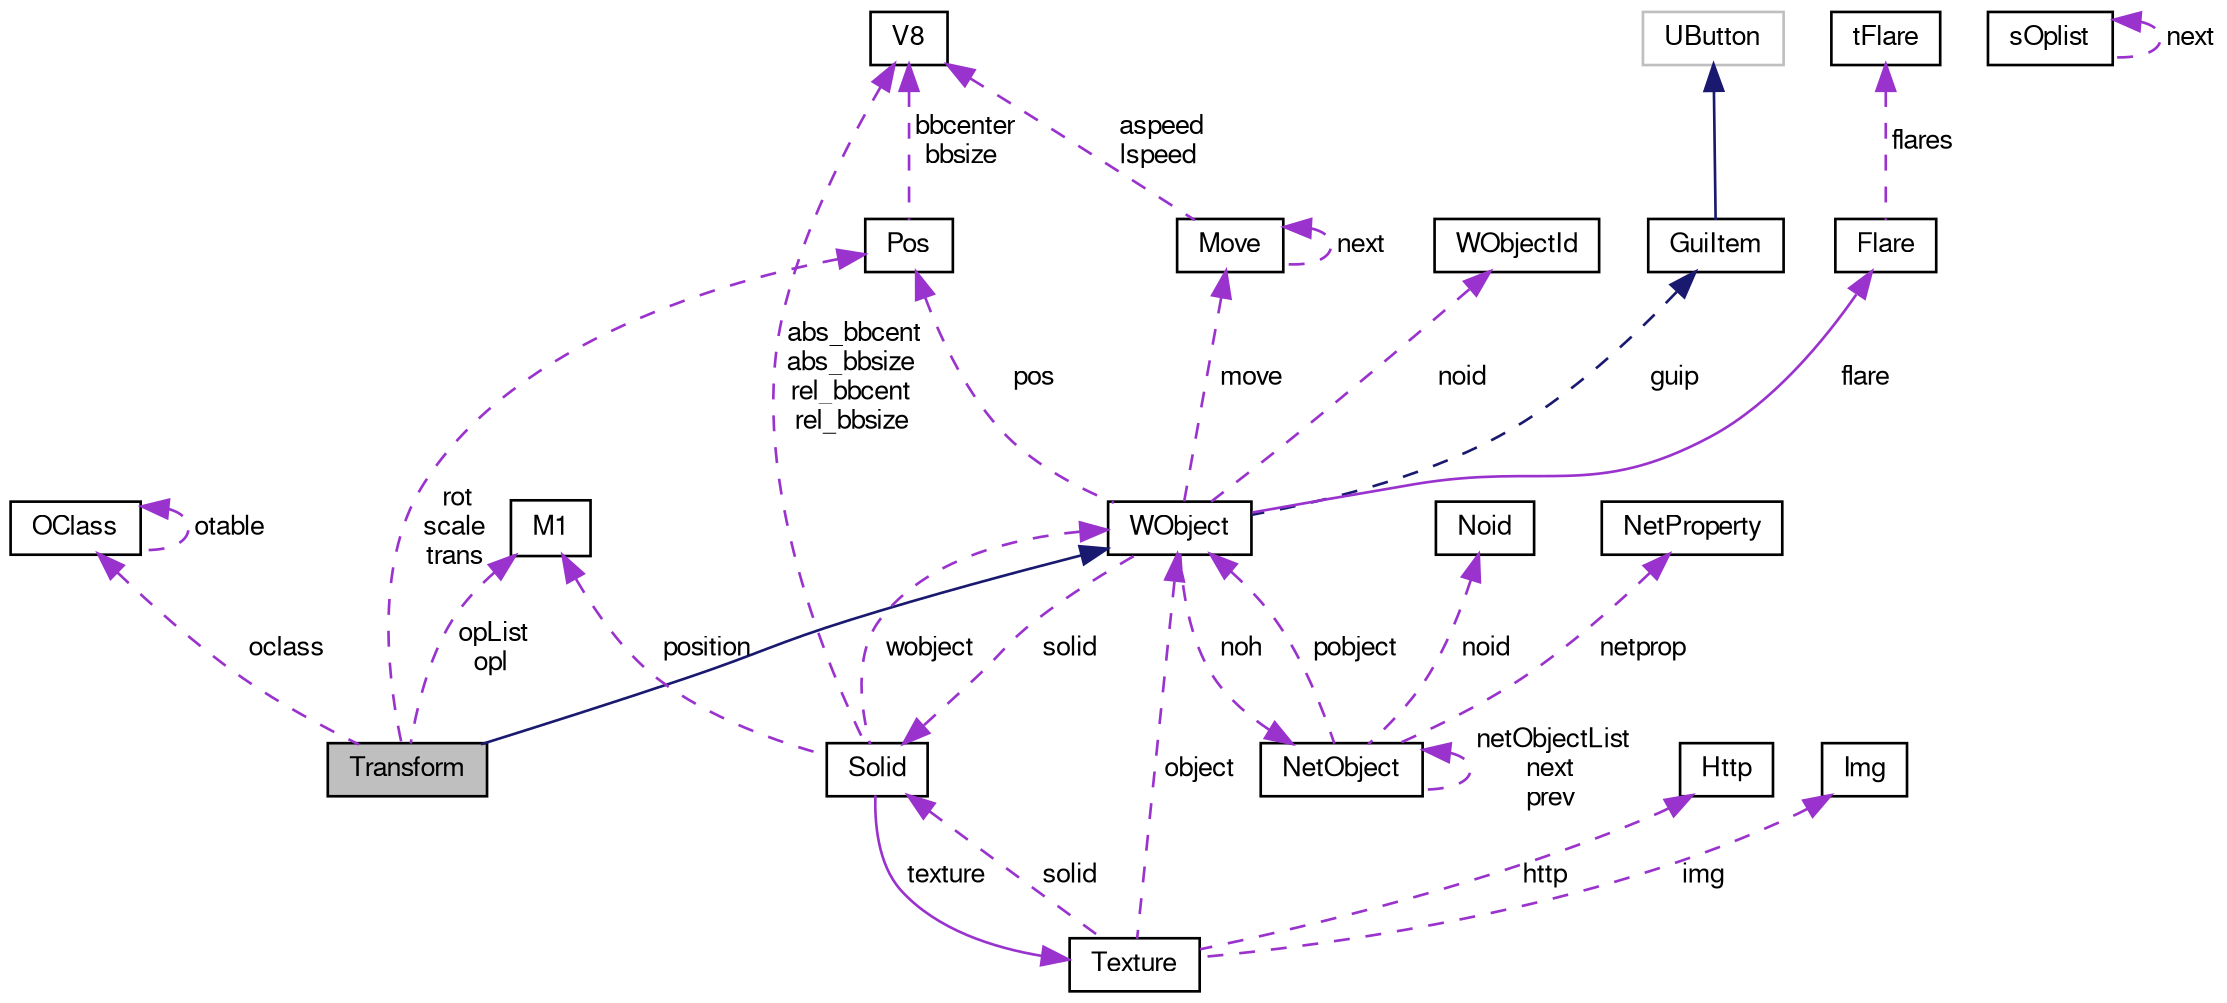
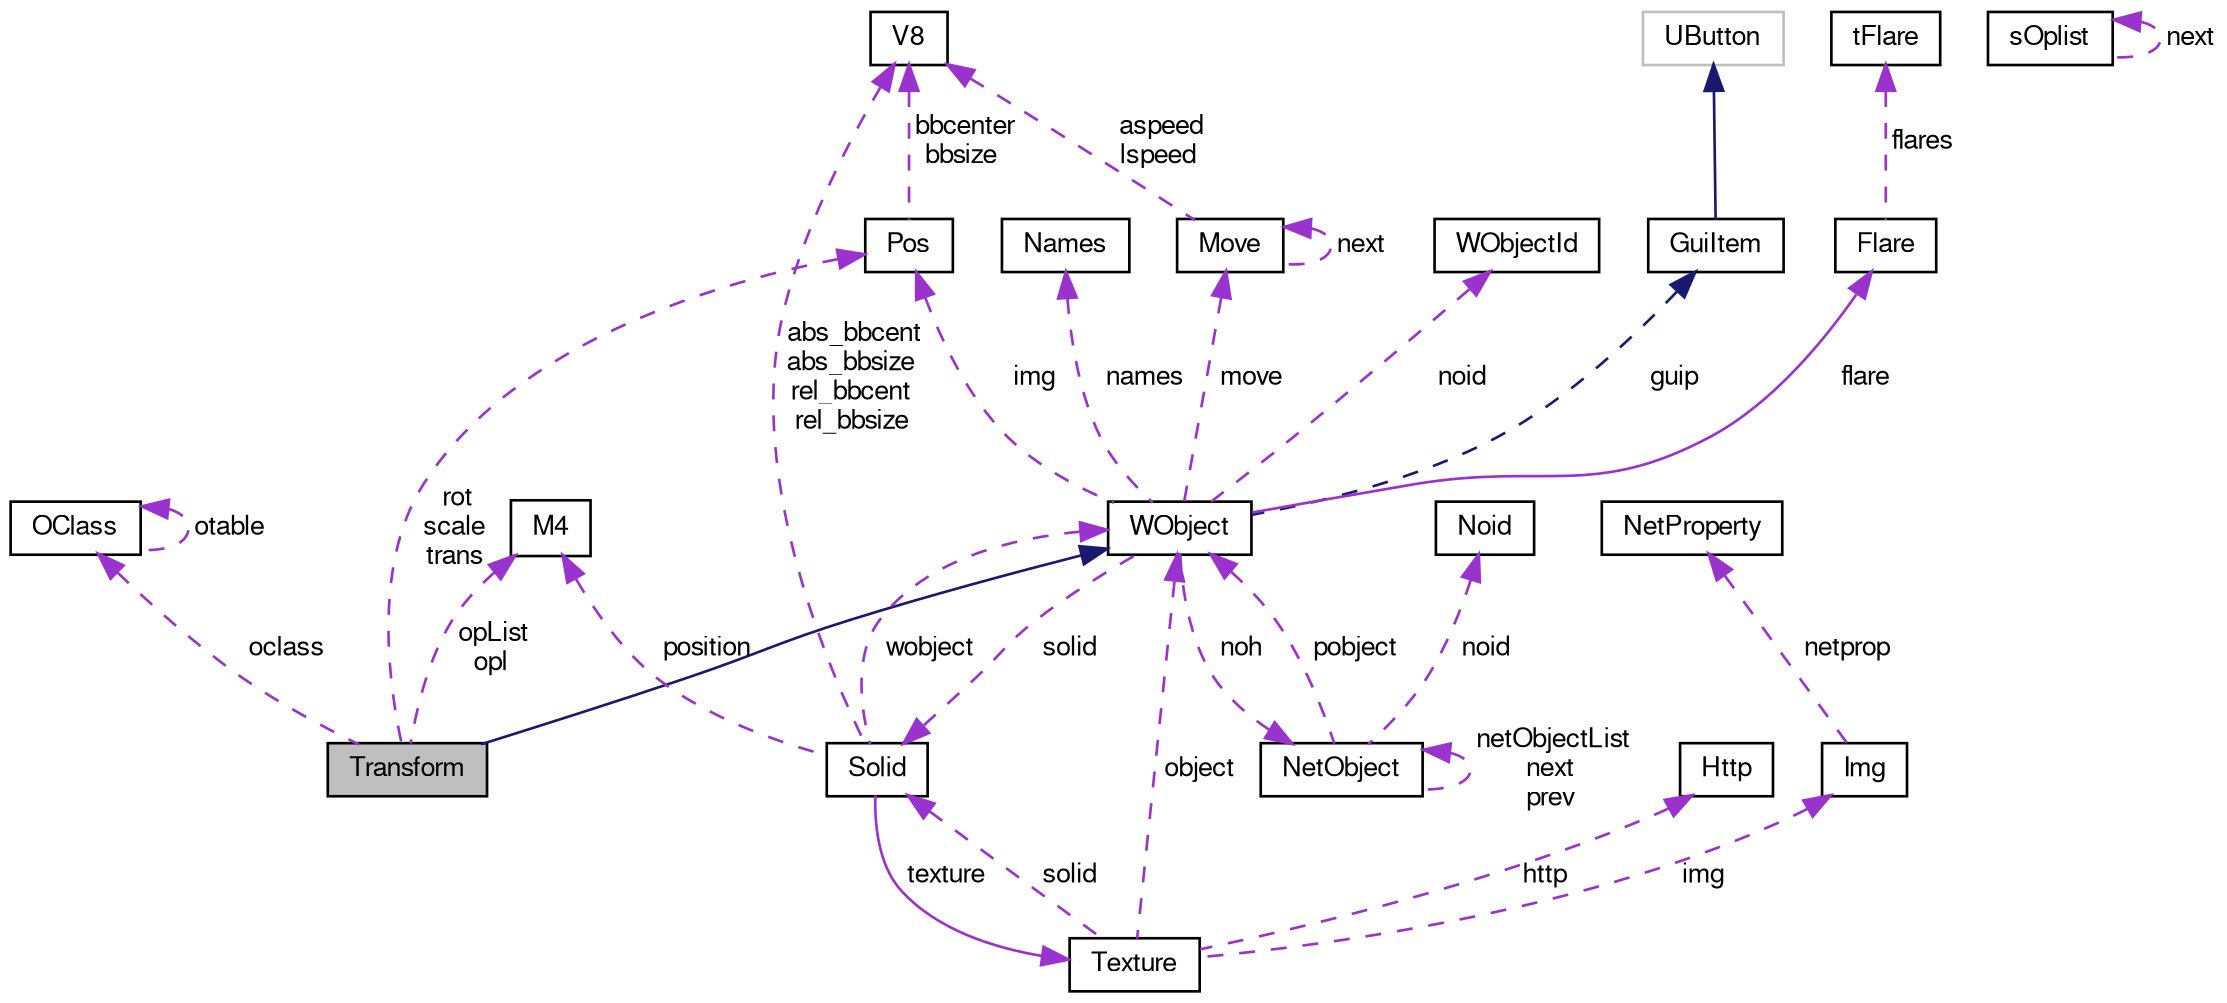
none -> (1066, 246)
(1032, 378) -> (1032, 378)
(551, 528) -> (551, 528)
(1532, 671) -> (1786, 660)
